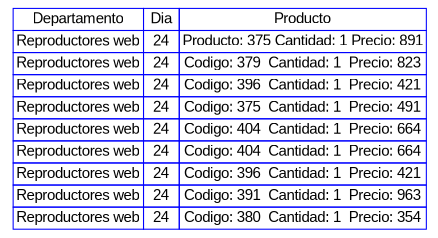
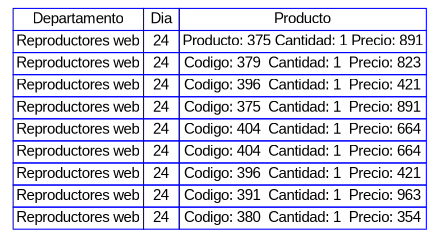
(303, 107) -> (303, 107)
